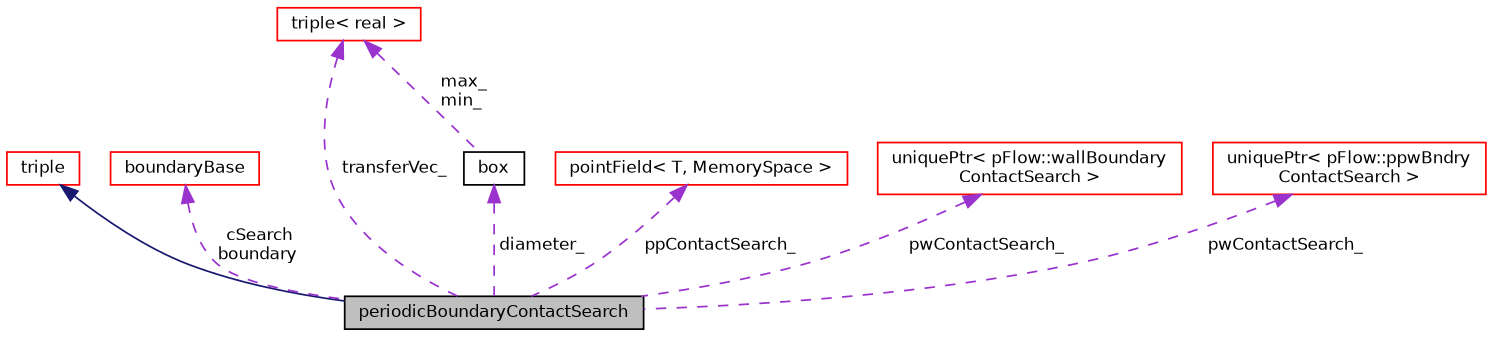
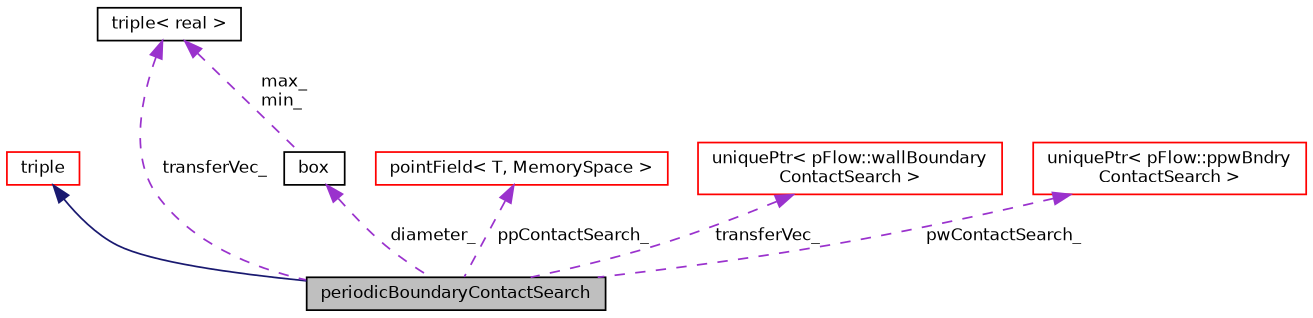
(349, 24) -> (169, 24)
(185, 168) -> none
(985, 245) -> (765, 236)
